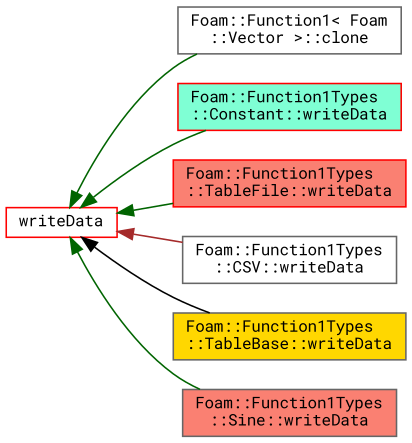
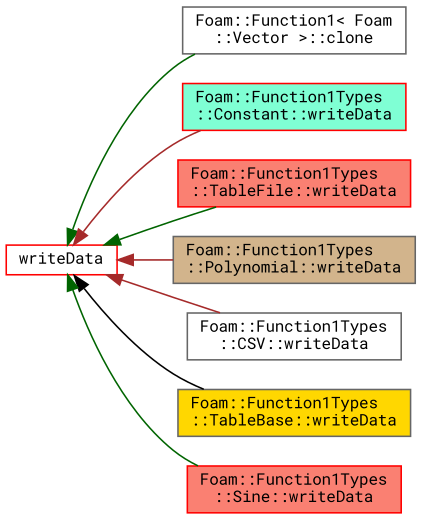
(147, 159) -> (136, 174)
none -> (294, 260)
(290, 413) -> (294, 489)
